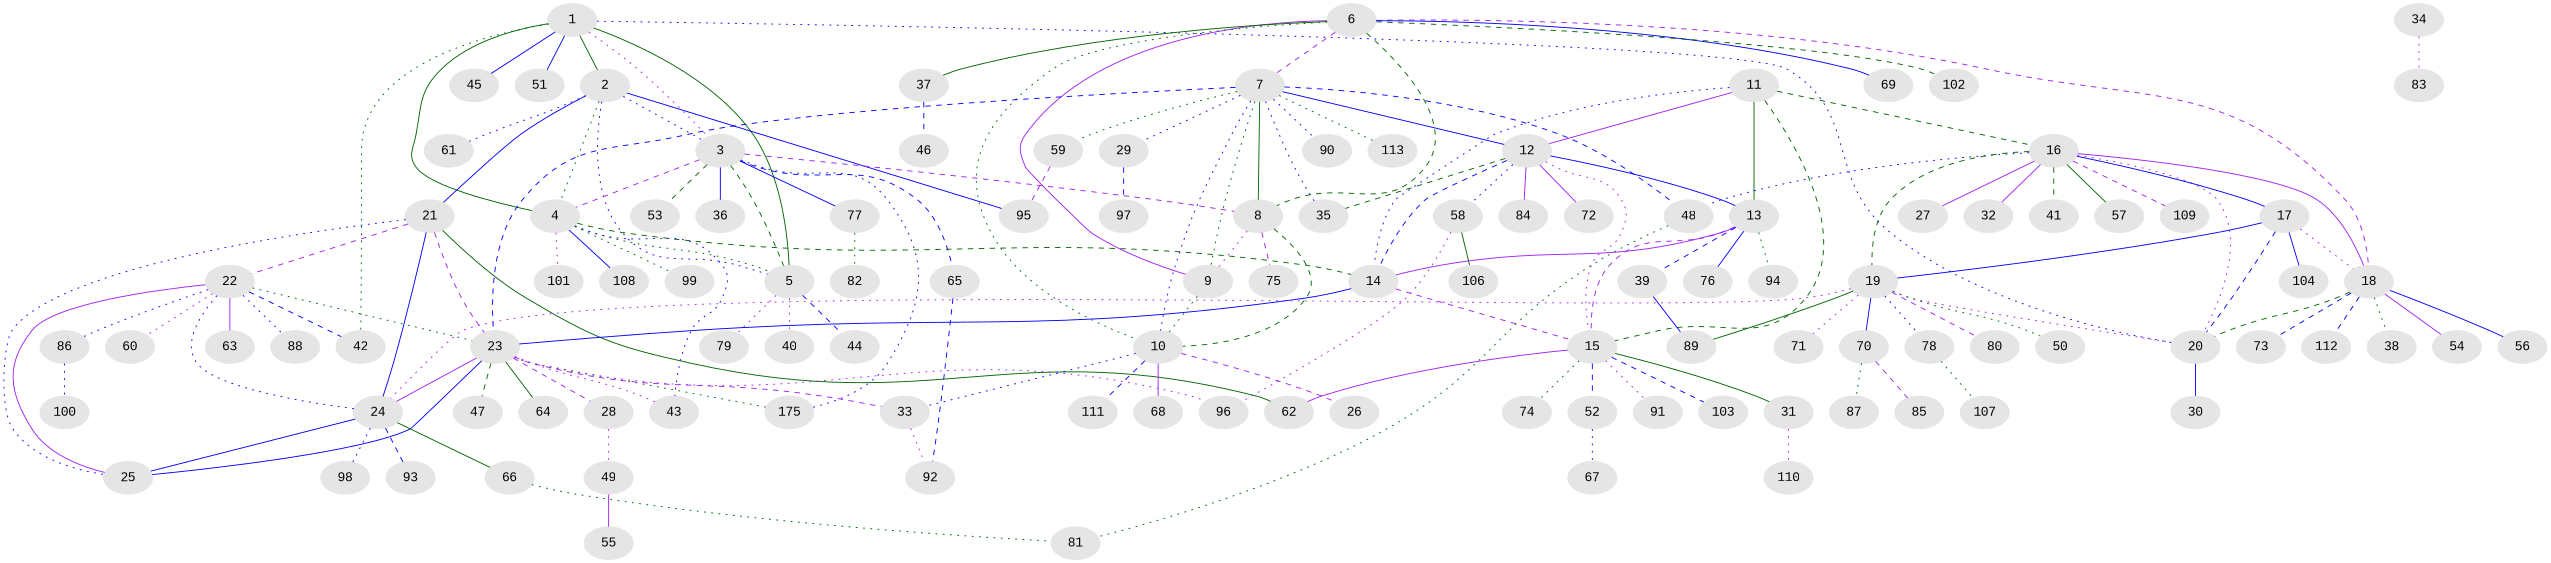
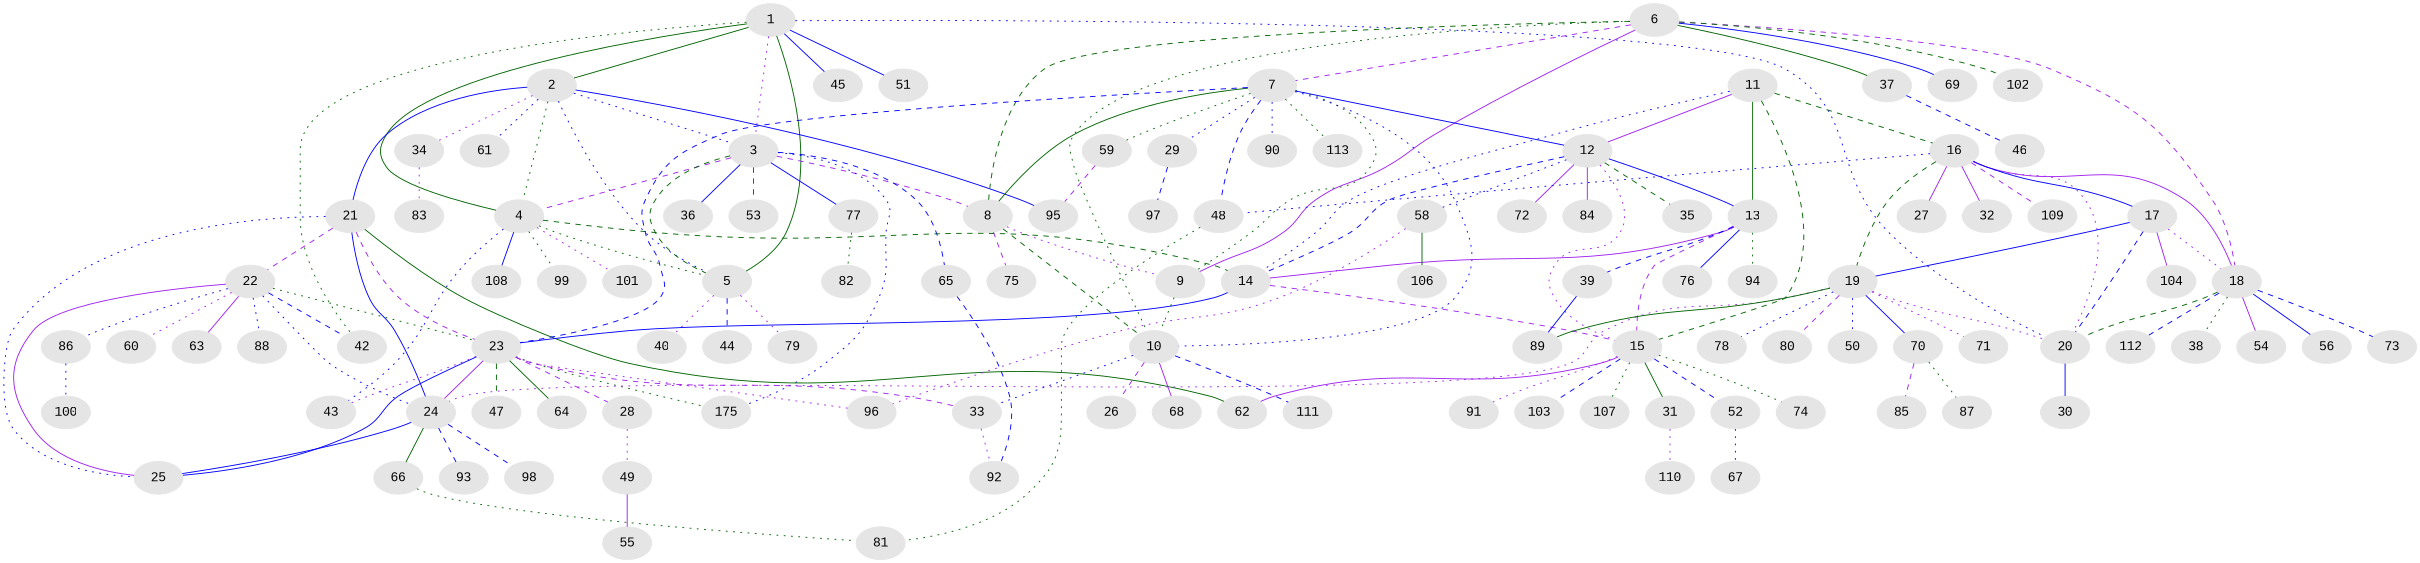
none -> (486, 118)
(1287, 152) -> none
(2054, 216) -> none
(2119, 216) -> none
(2294, 249) -> (2162, 249)
(1990, 319) -> (1853, 314)
(1957, 380) -> (1621, 380)
(358, 451) -> (480, 445)
